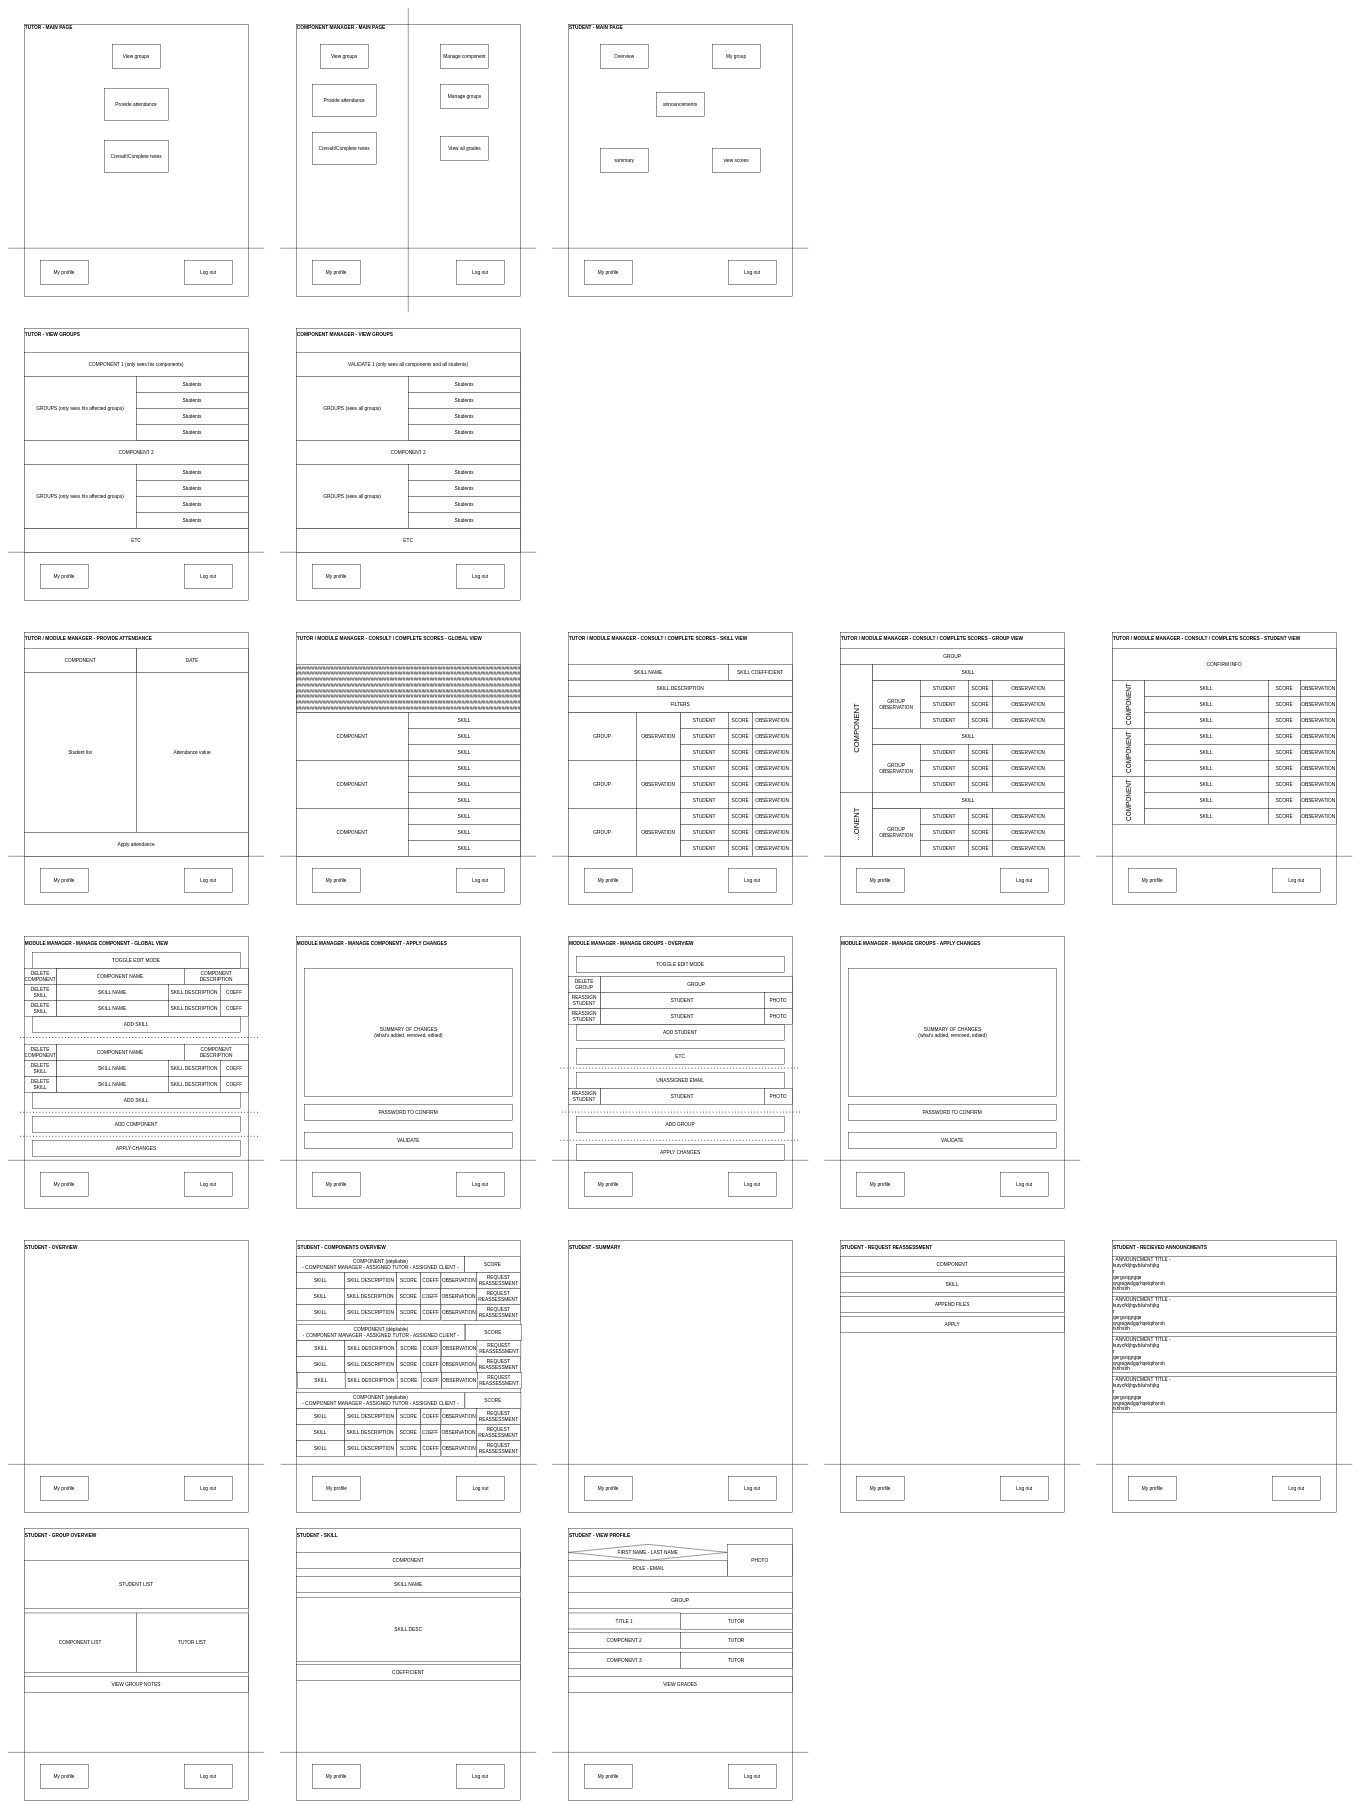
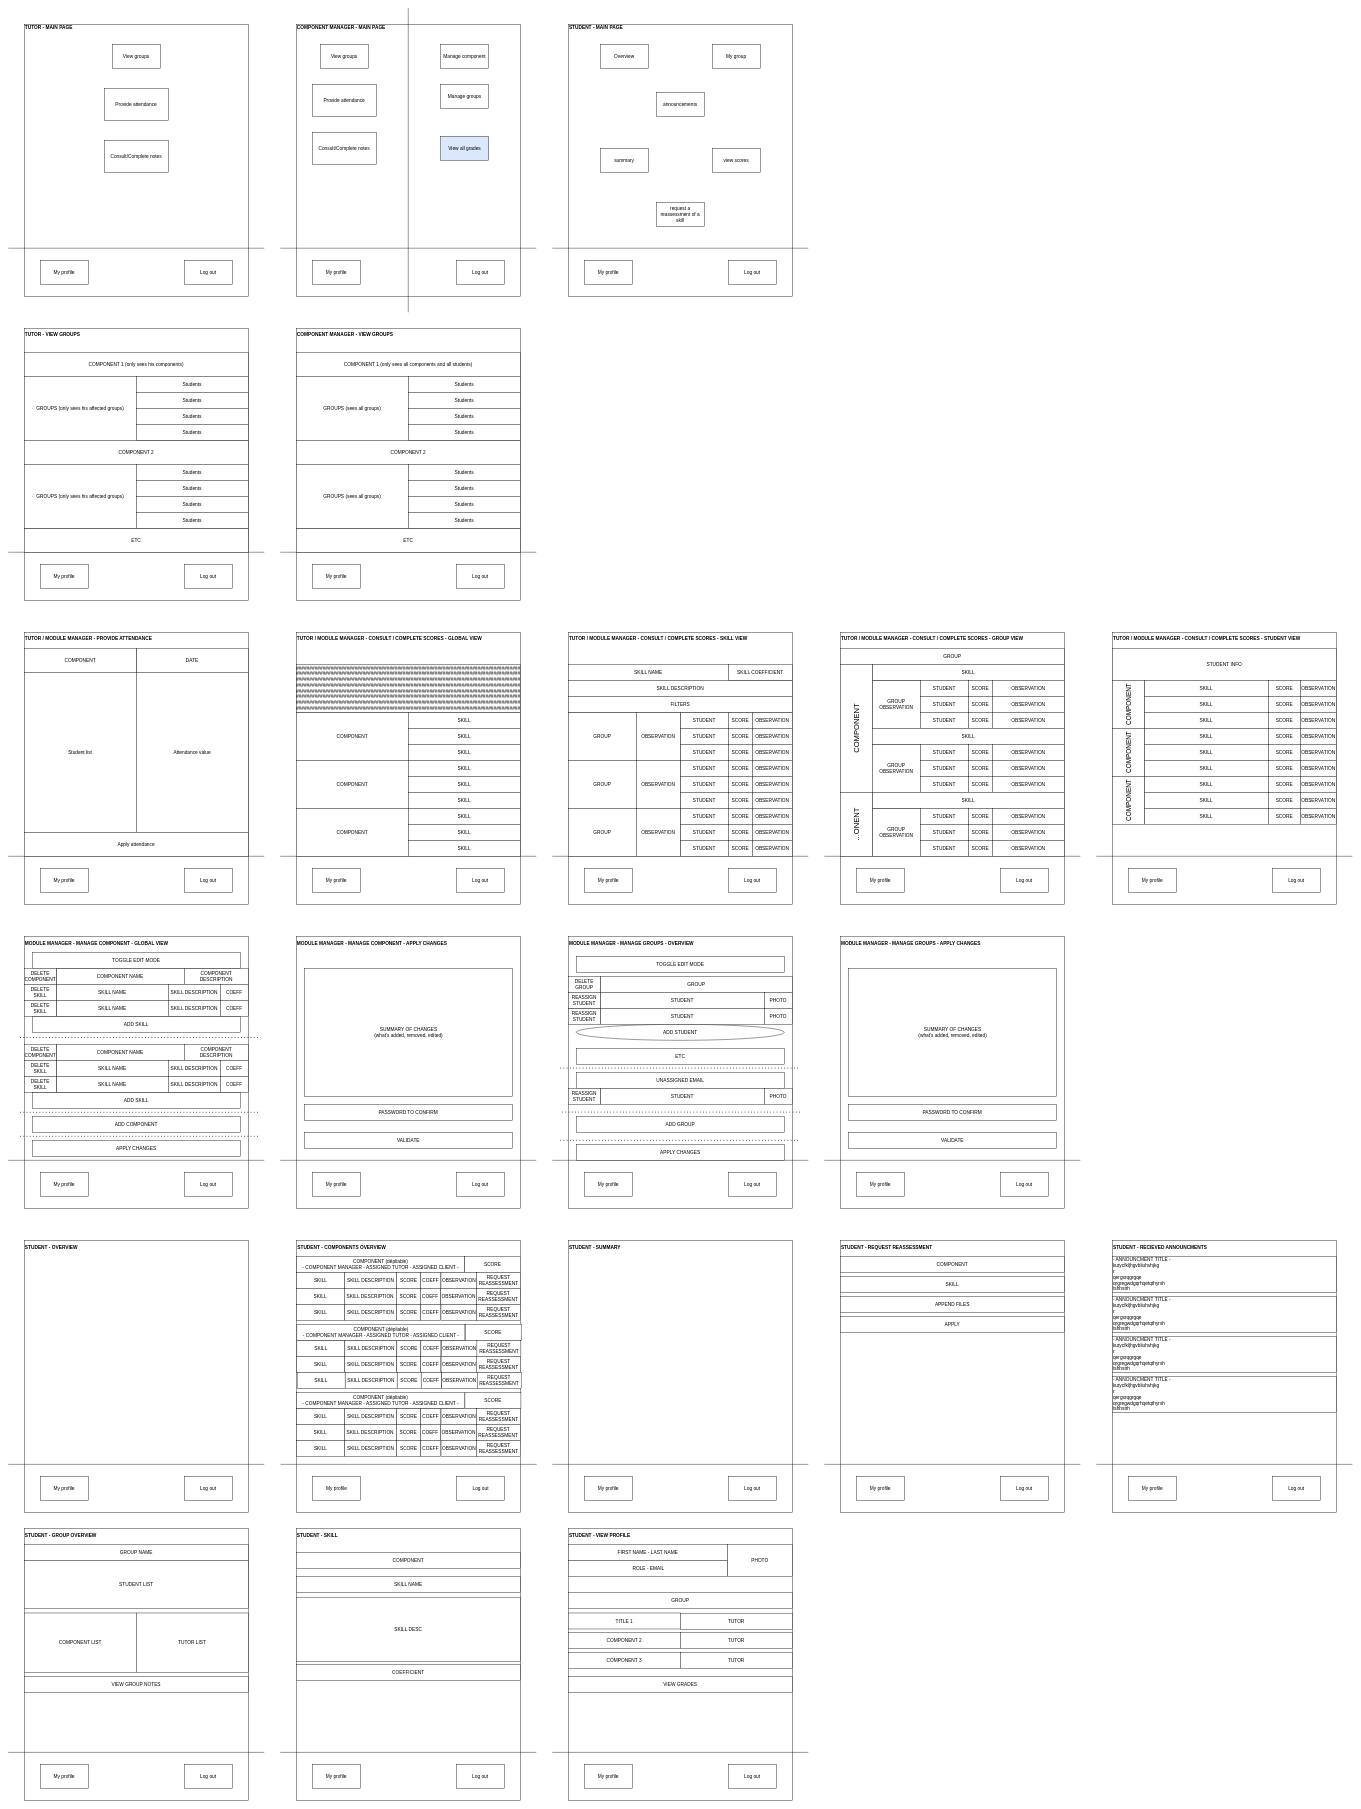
(465, 148) -> (465, 148)
none -> (680, 214)
(408, 364) -> (408, 364)
(1224, 664) -> (1224, 664)
(680, 1032) -> (680, 1032)
none -> (136, 1552)
(648, 1552) -> (648, 1552)
